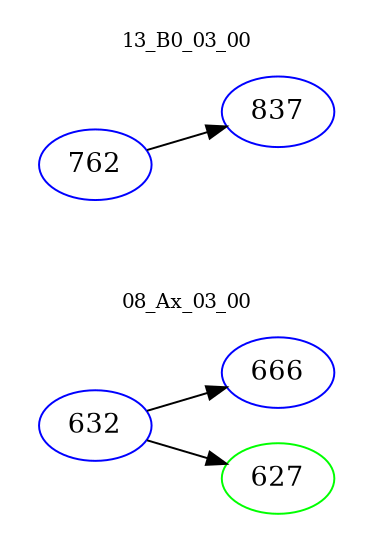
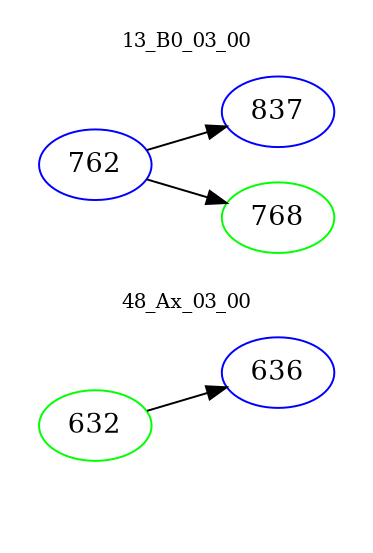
none -> (278, 218)
(187, 303) -> (187, 303)
(278, 373) -> (278, 373)
(95, 426) -> (95, 426)
(278, 479) -> none
